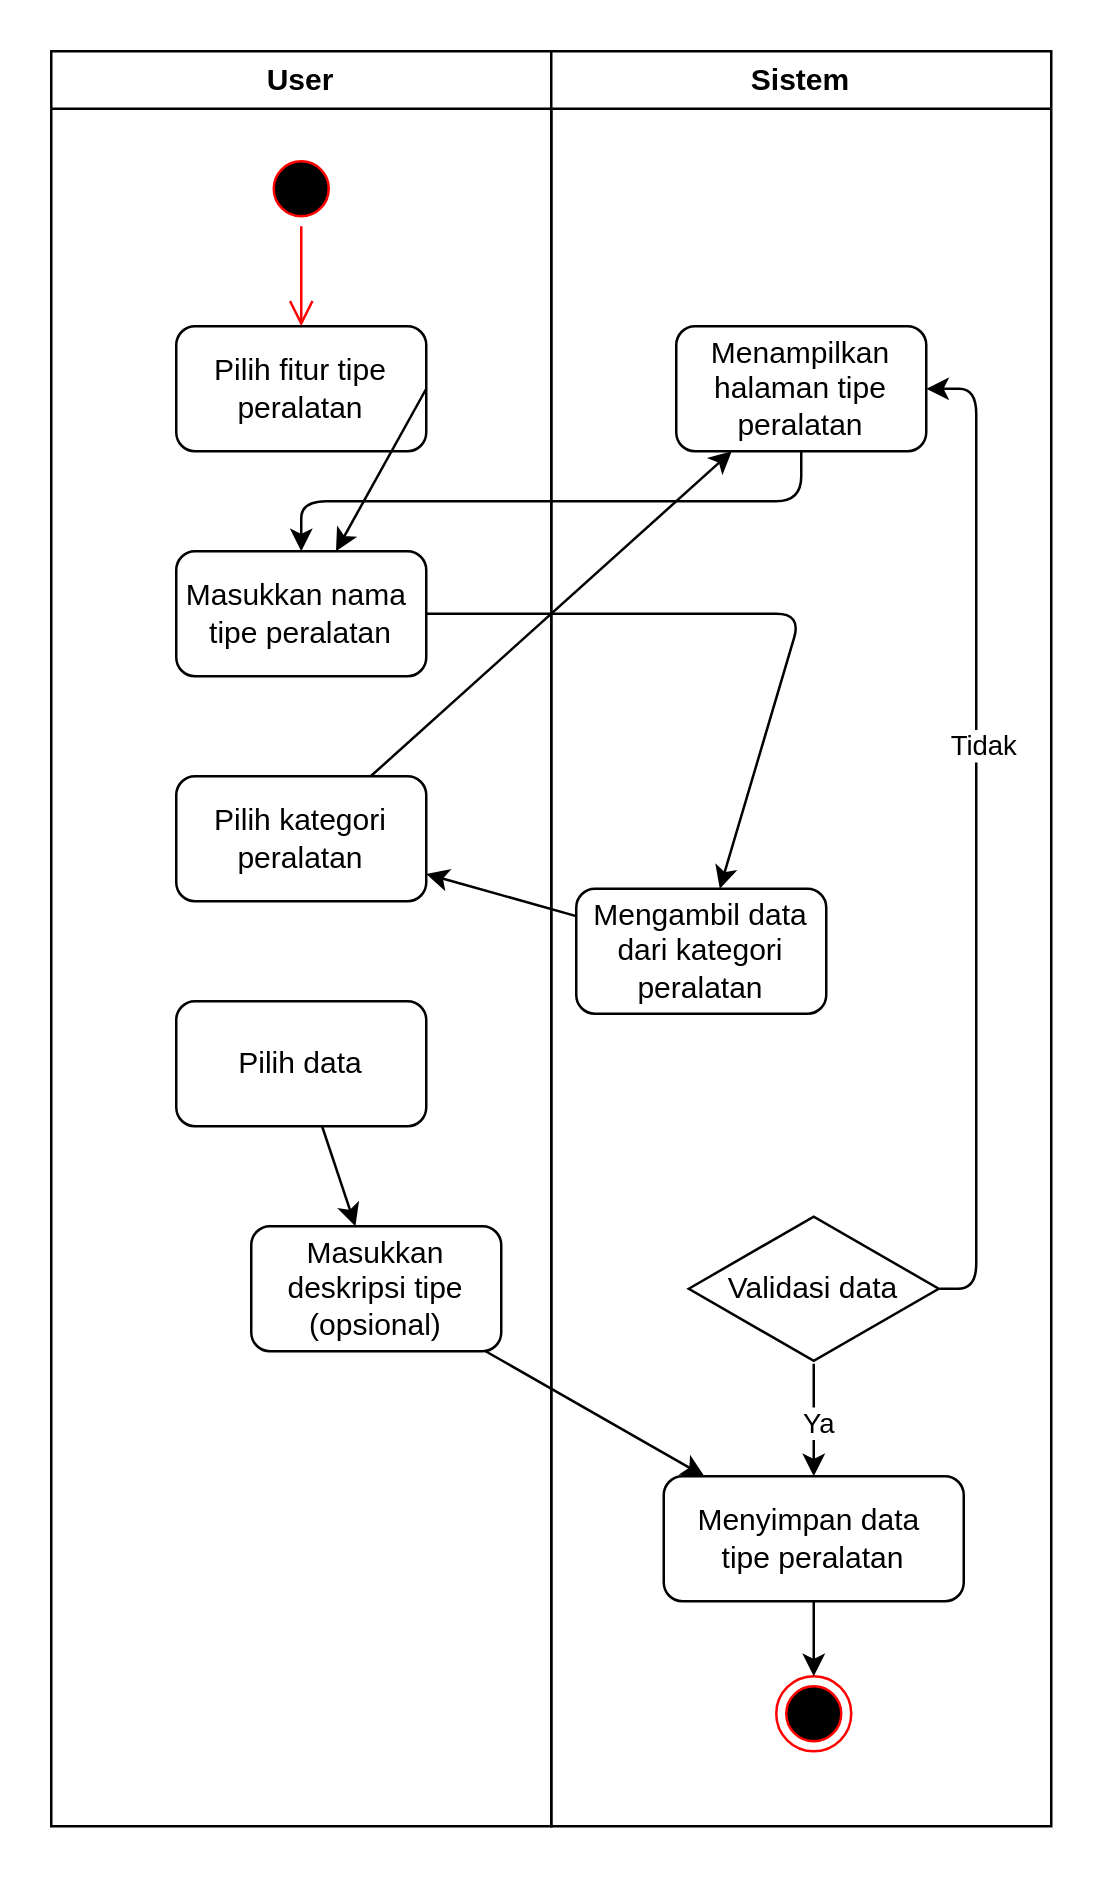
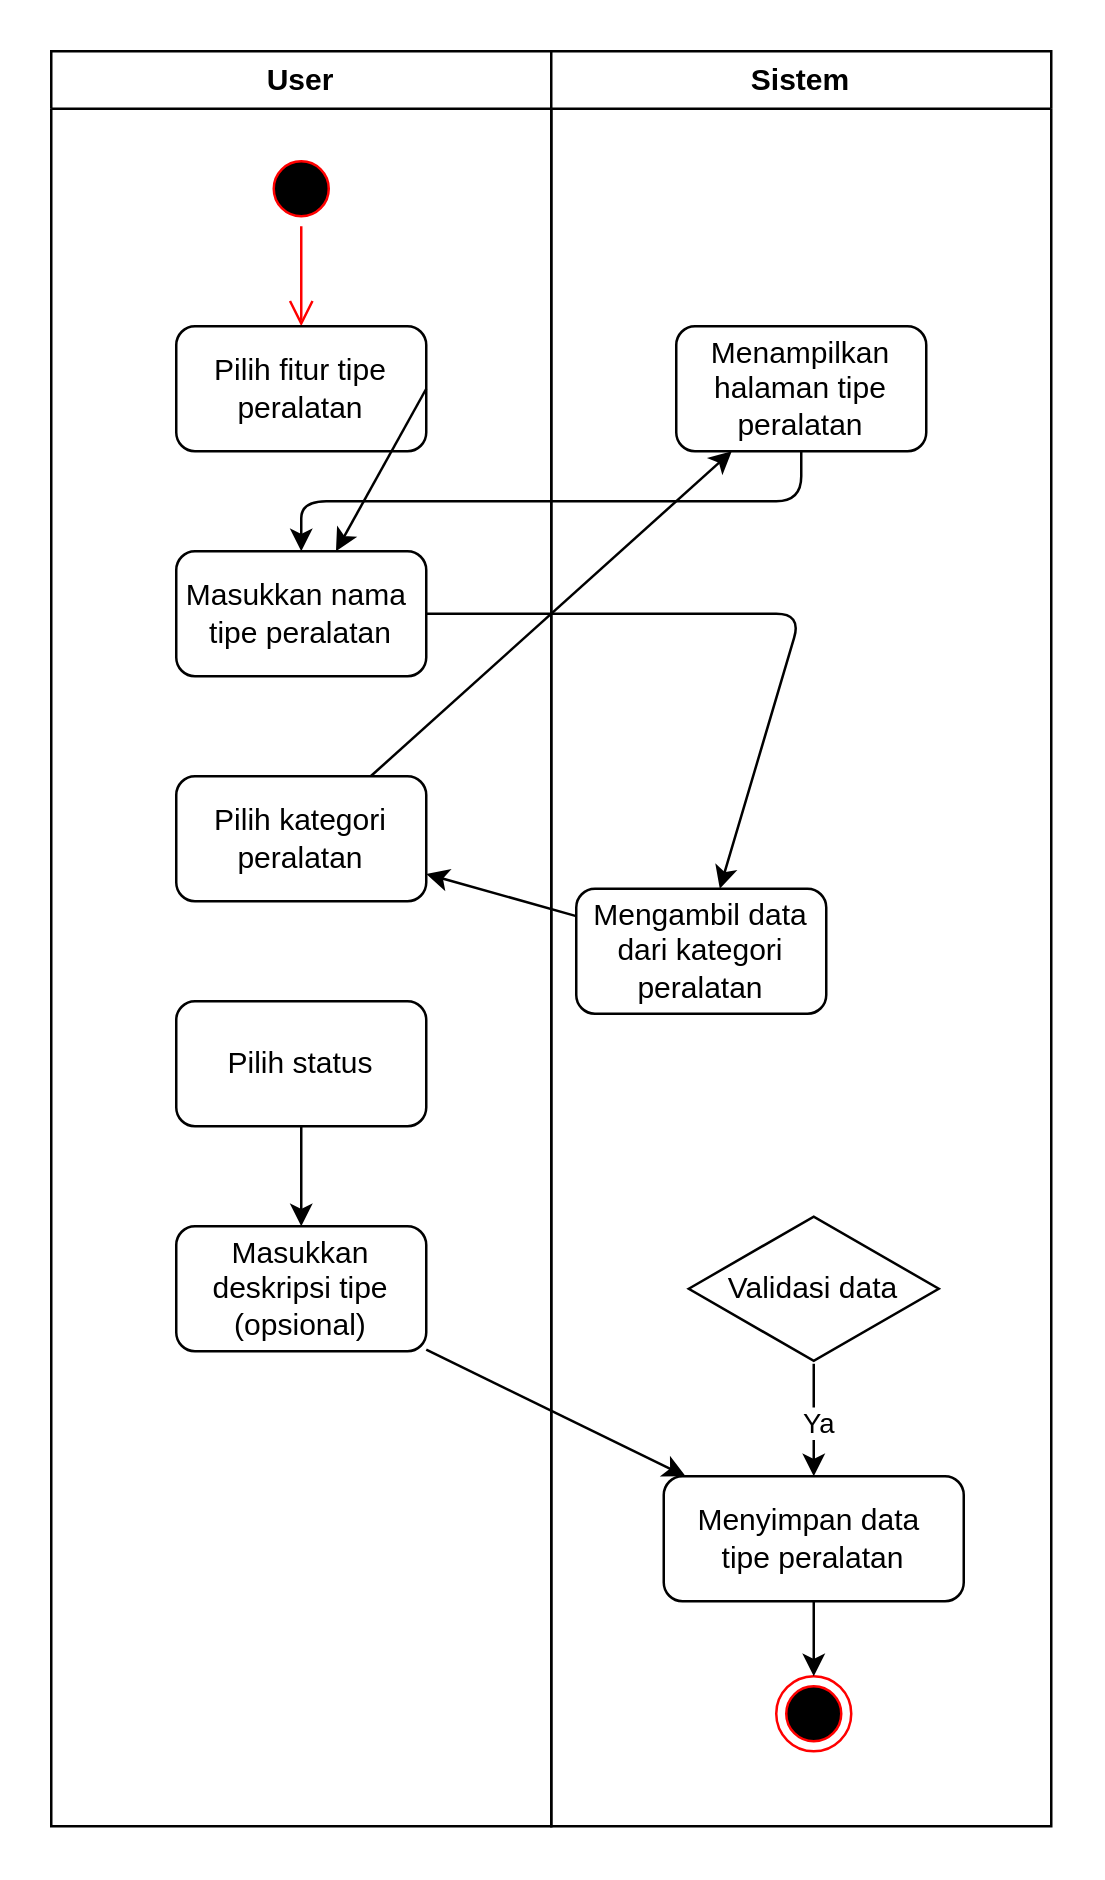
(976, 841) -> none
(301, 1064) -> (301, 1064)
(376, 1289) -> (301, 1289)
